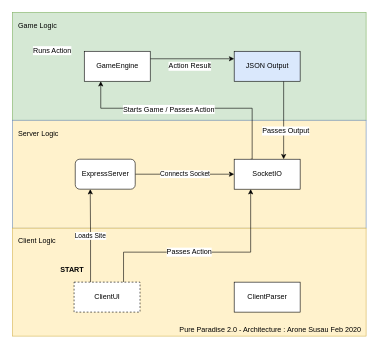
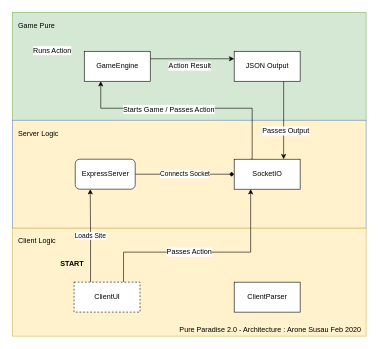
(37, 26) -> (36, 26)
(267, 66) -> (267, 66)
(228, 174) -> (228, 174)
(72, 270) -> (72, 264)
